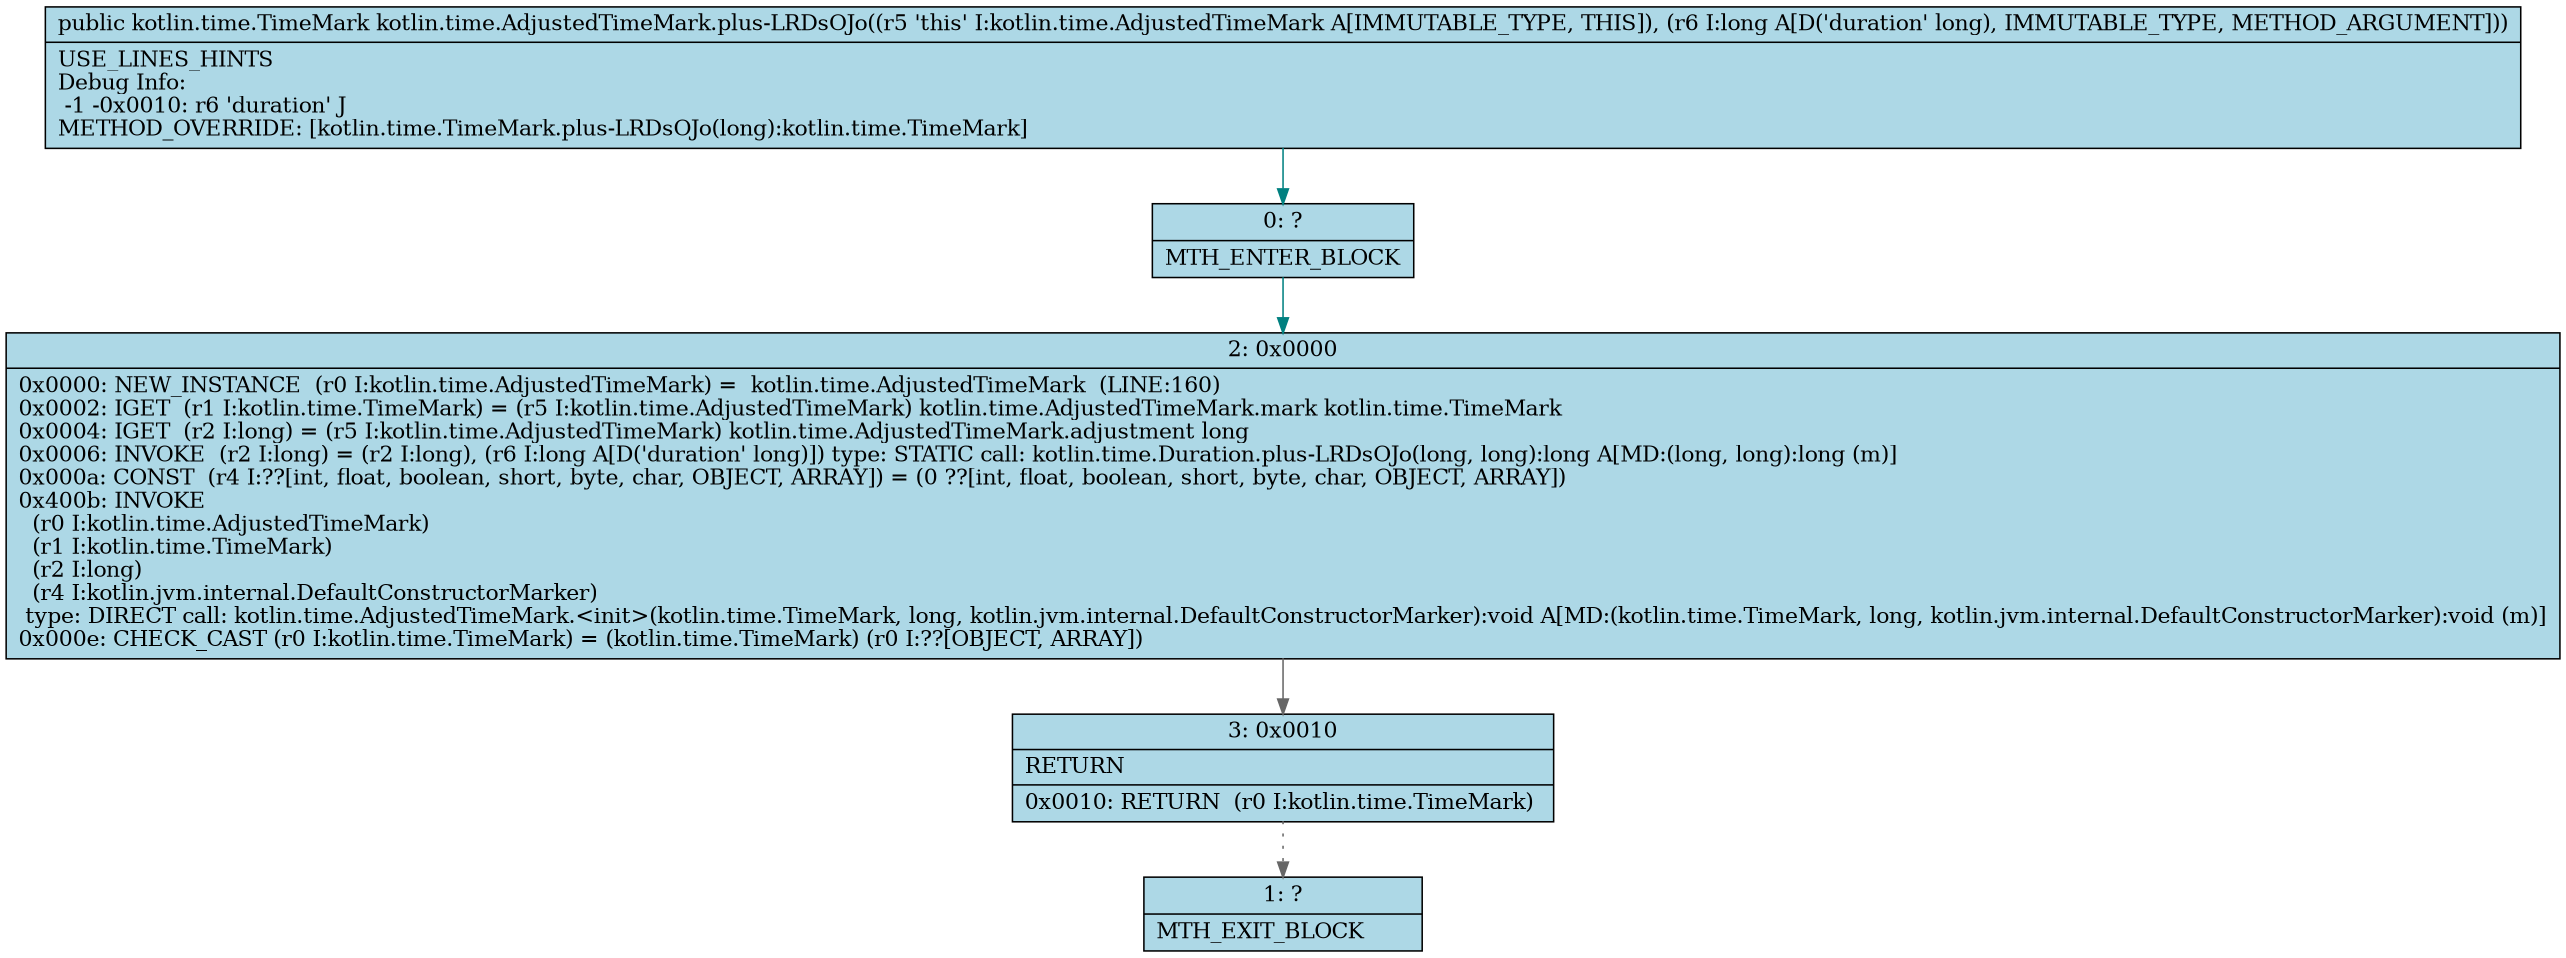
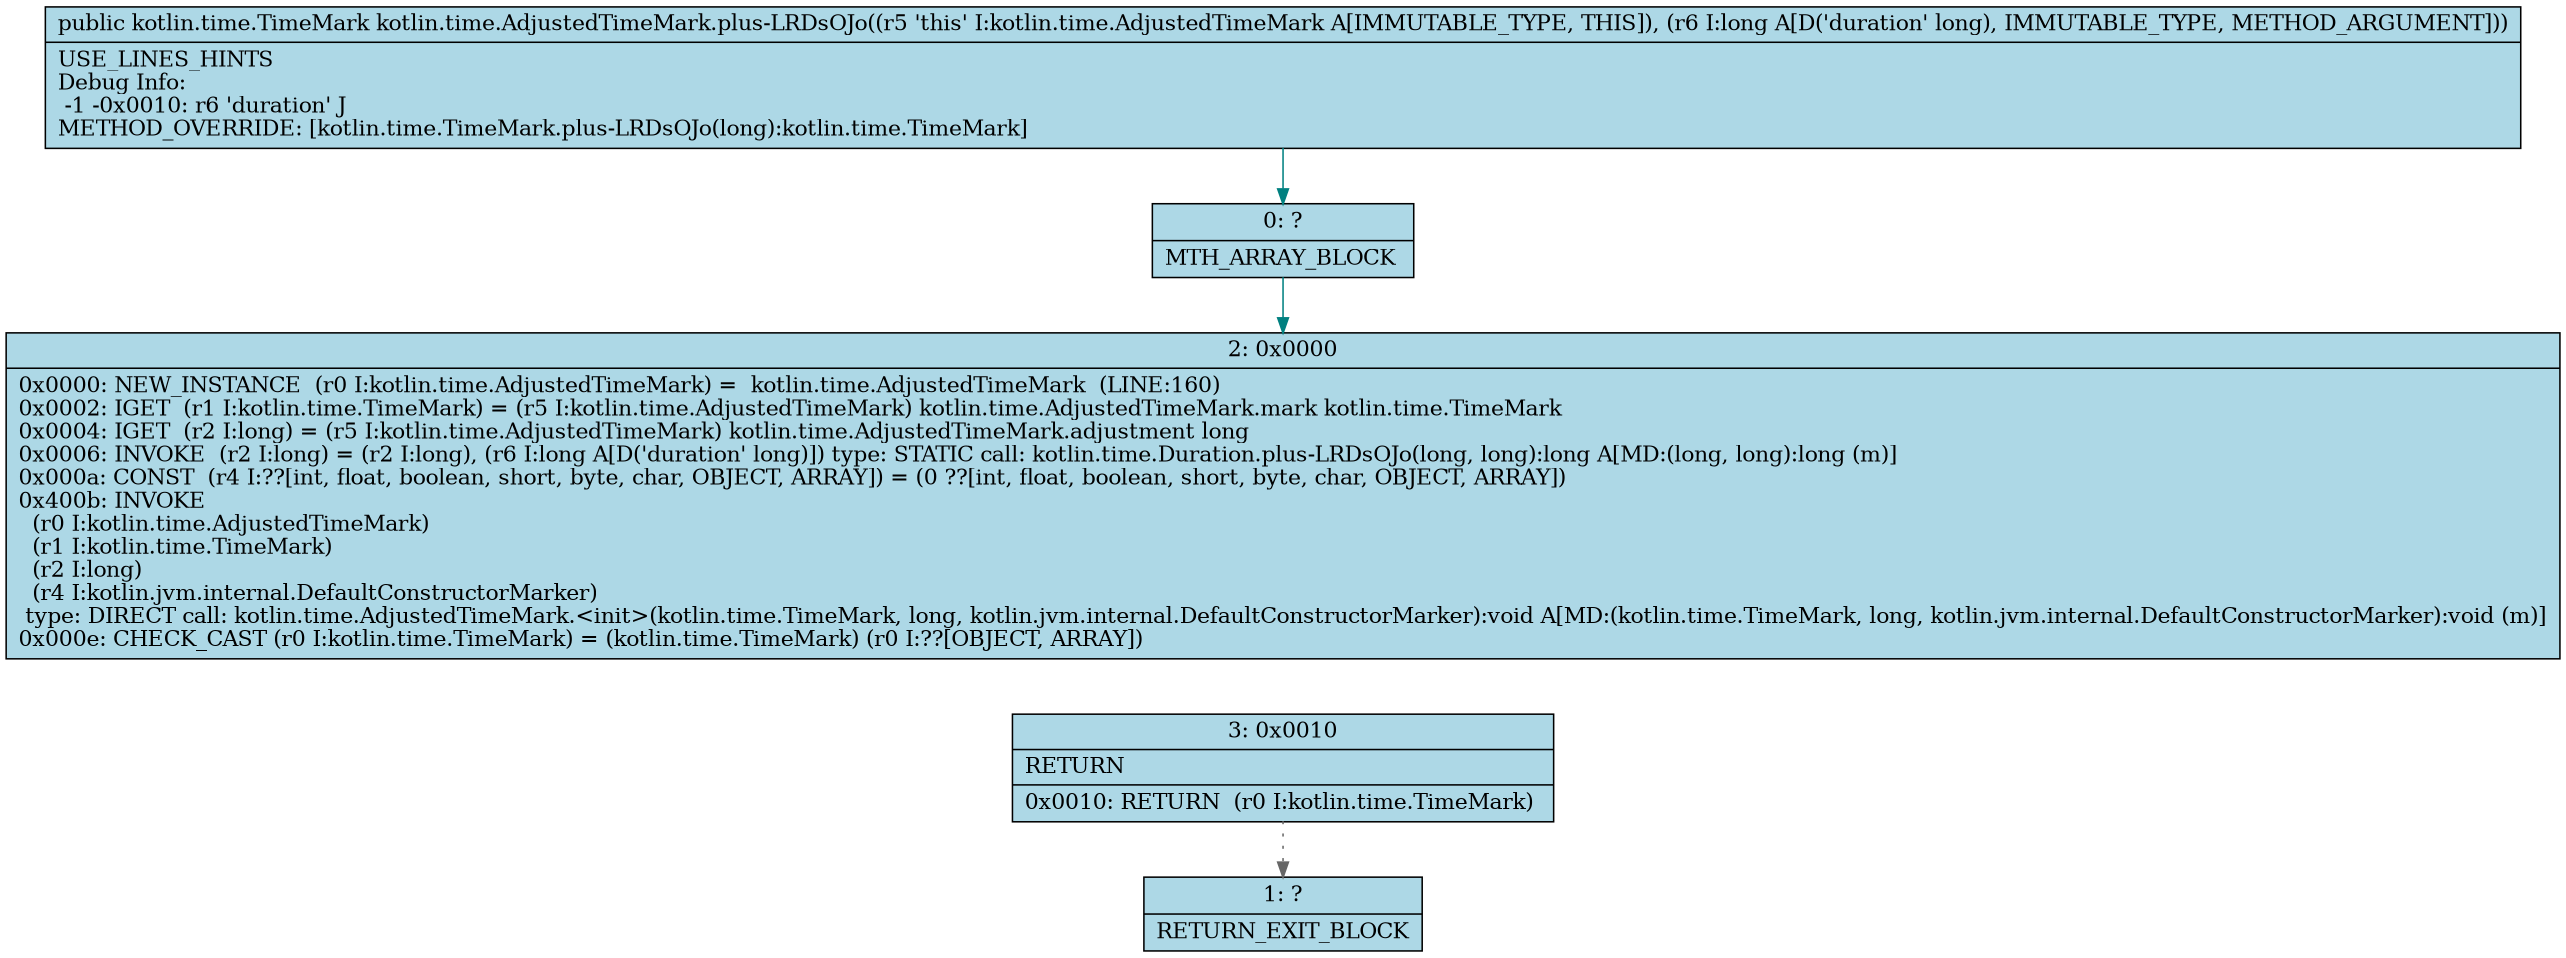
(1283, 258) -> (1281, 258)
(1283, 679) -> none
(1261, 932) -> (1283, 932)
